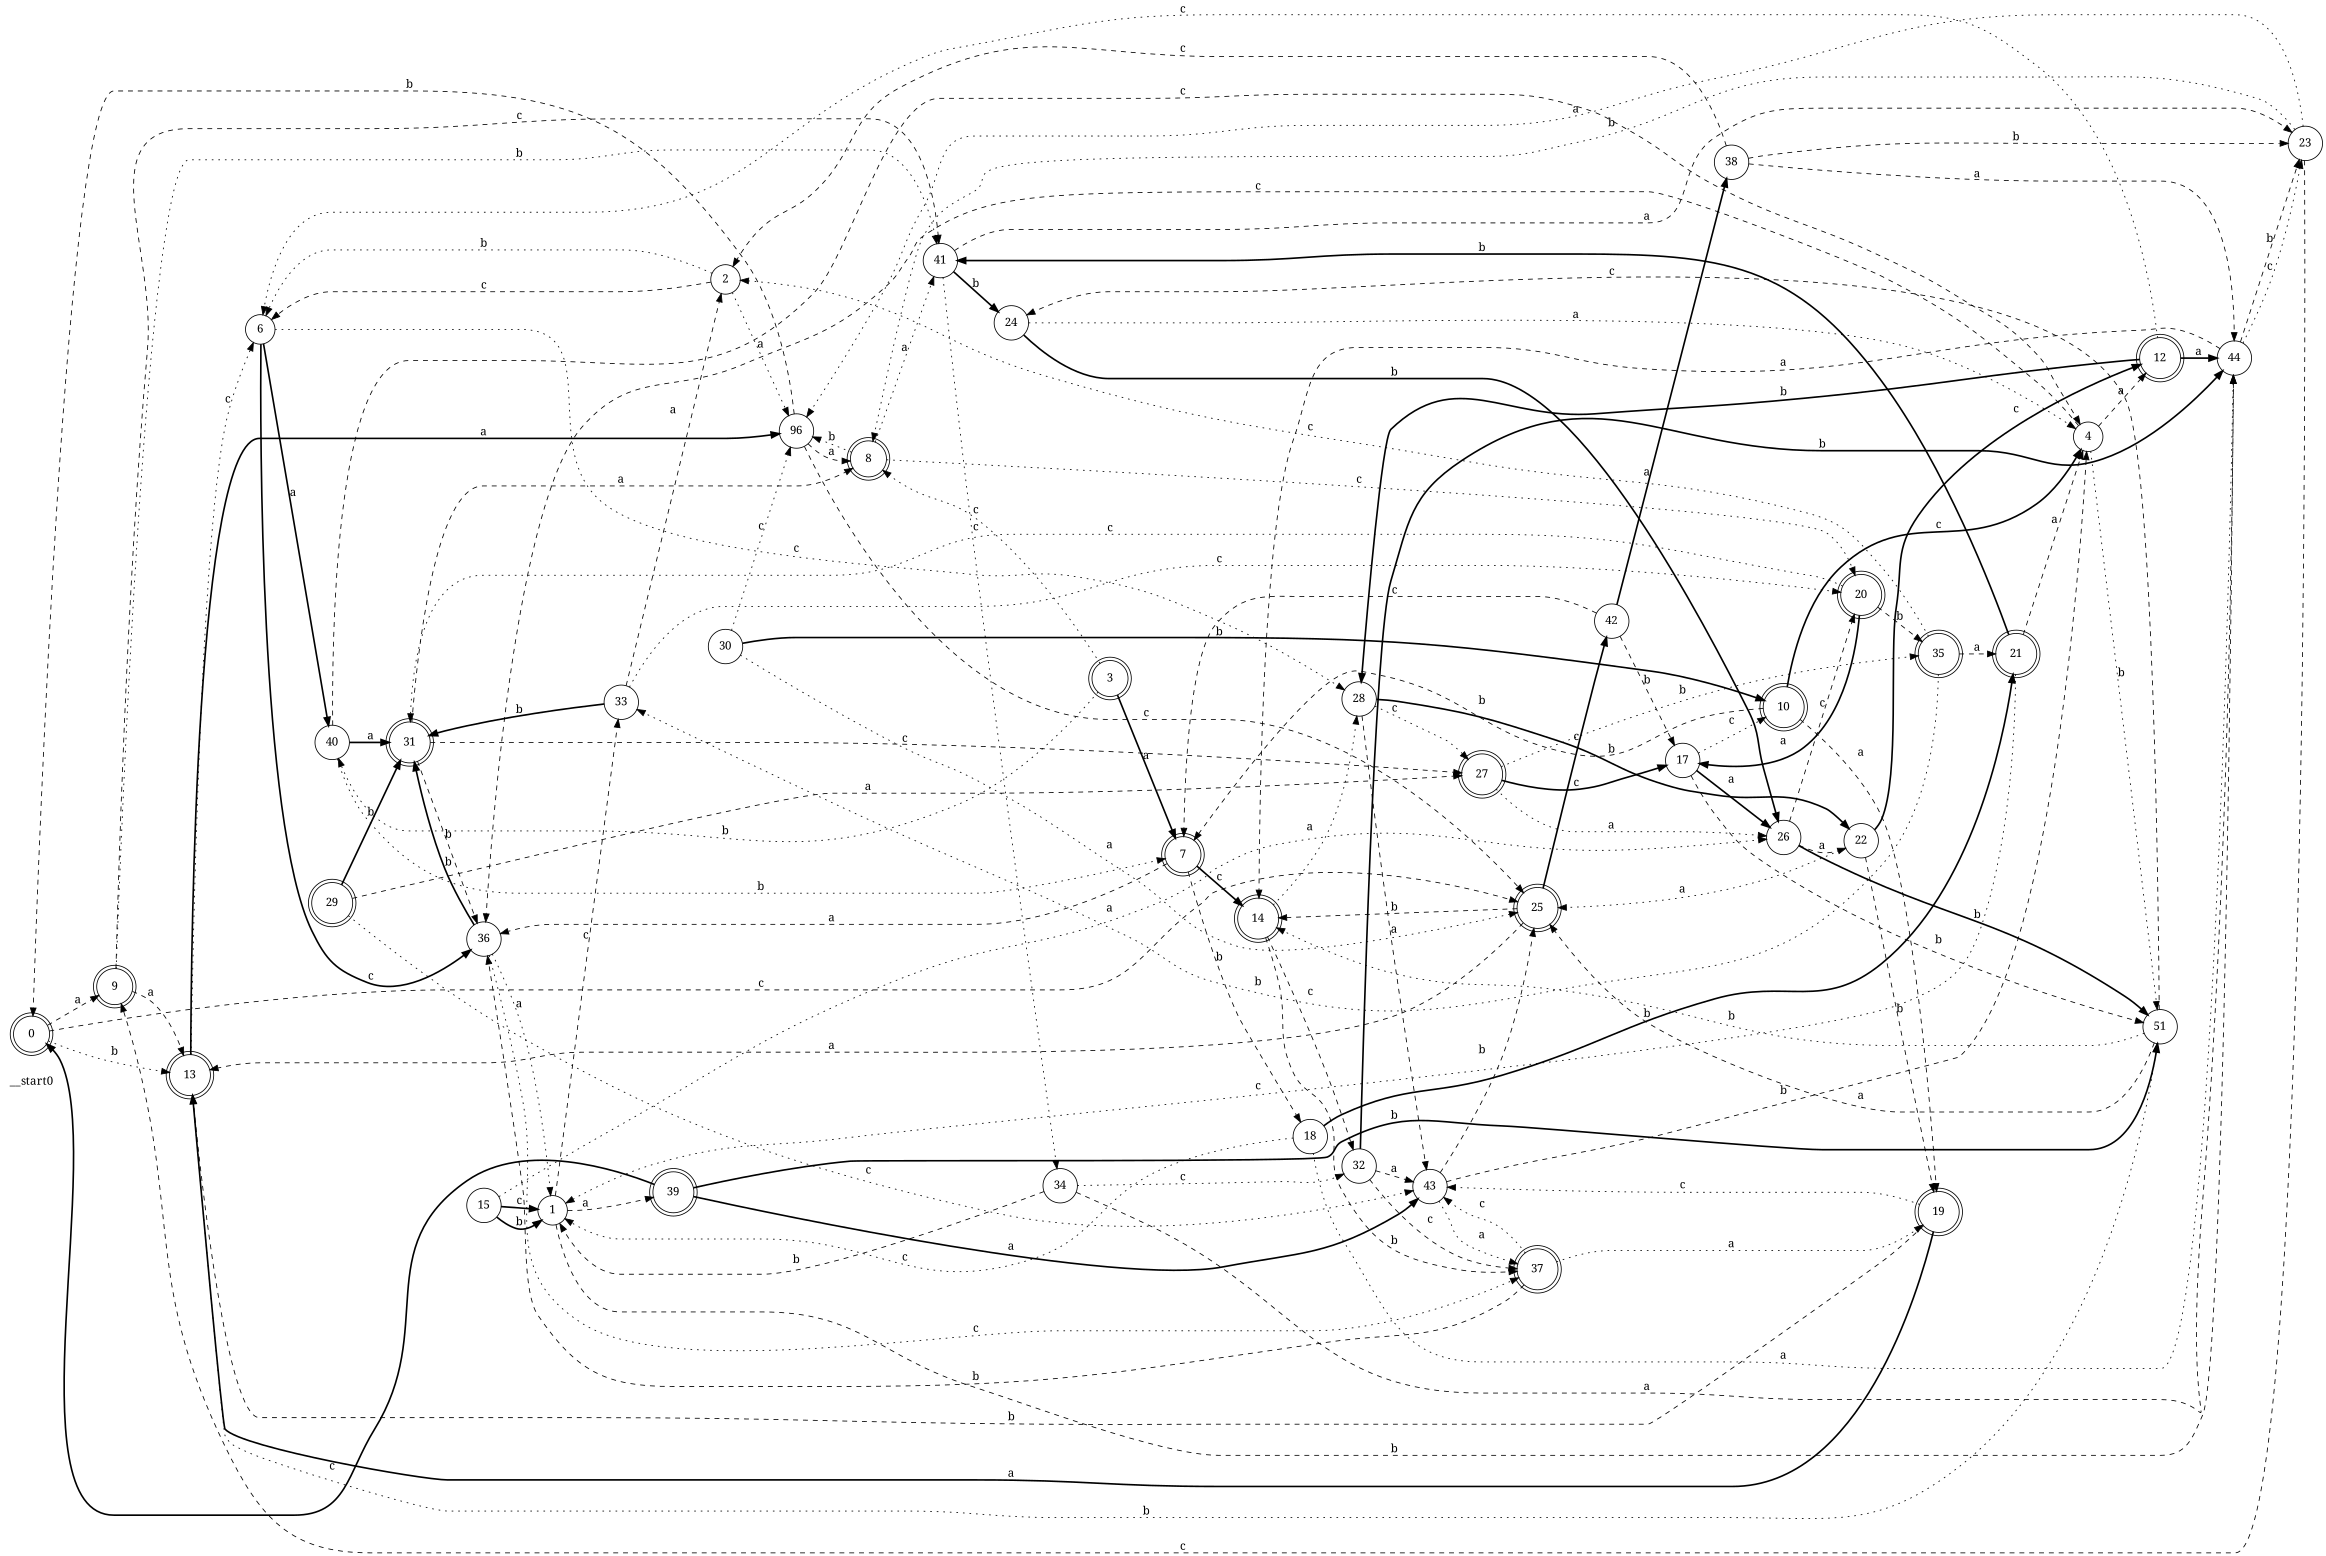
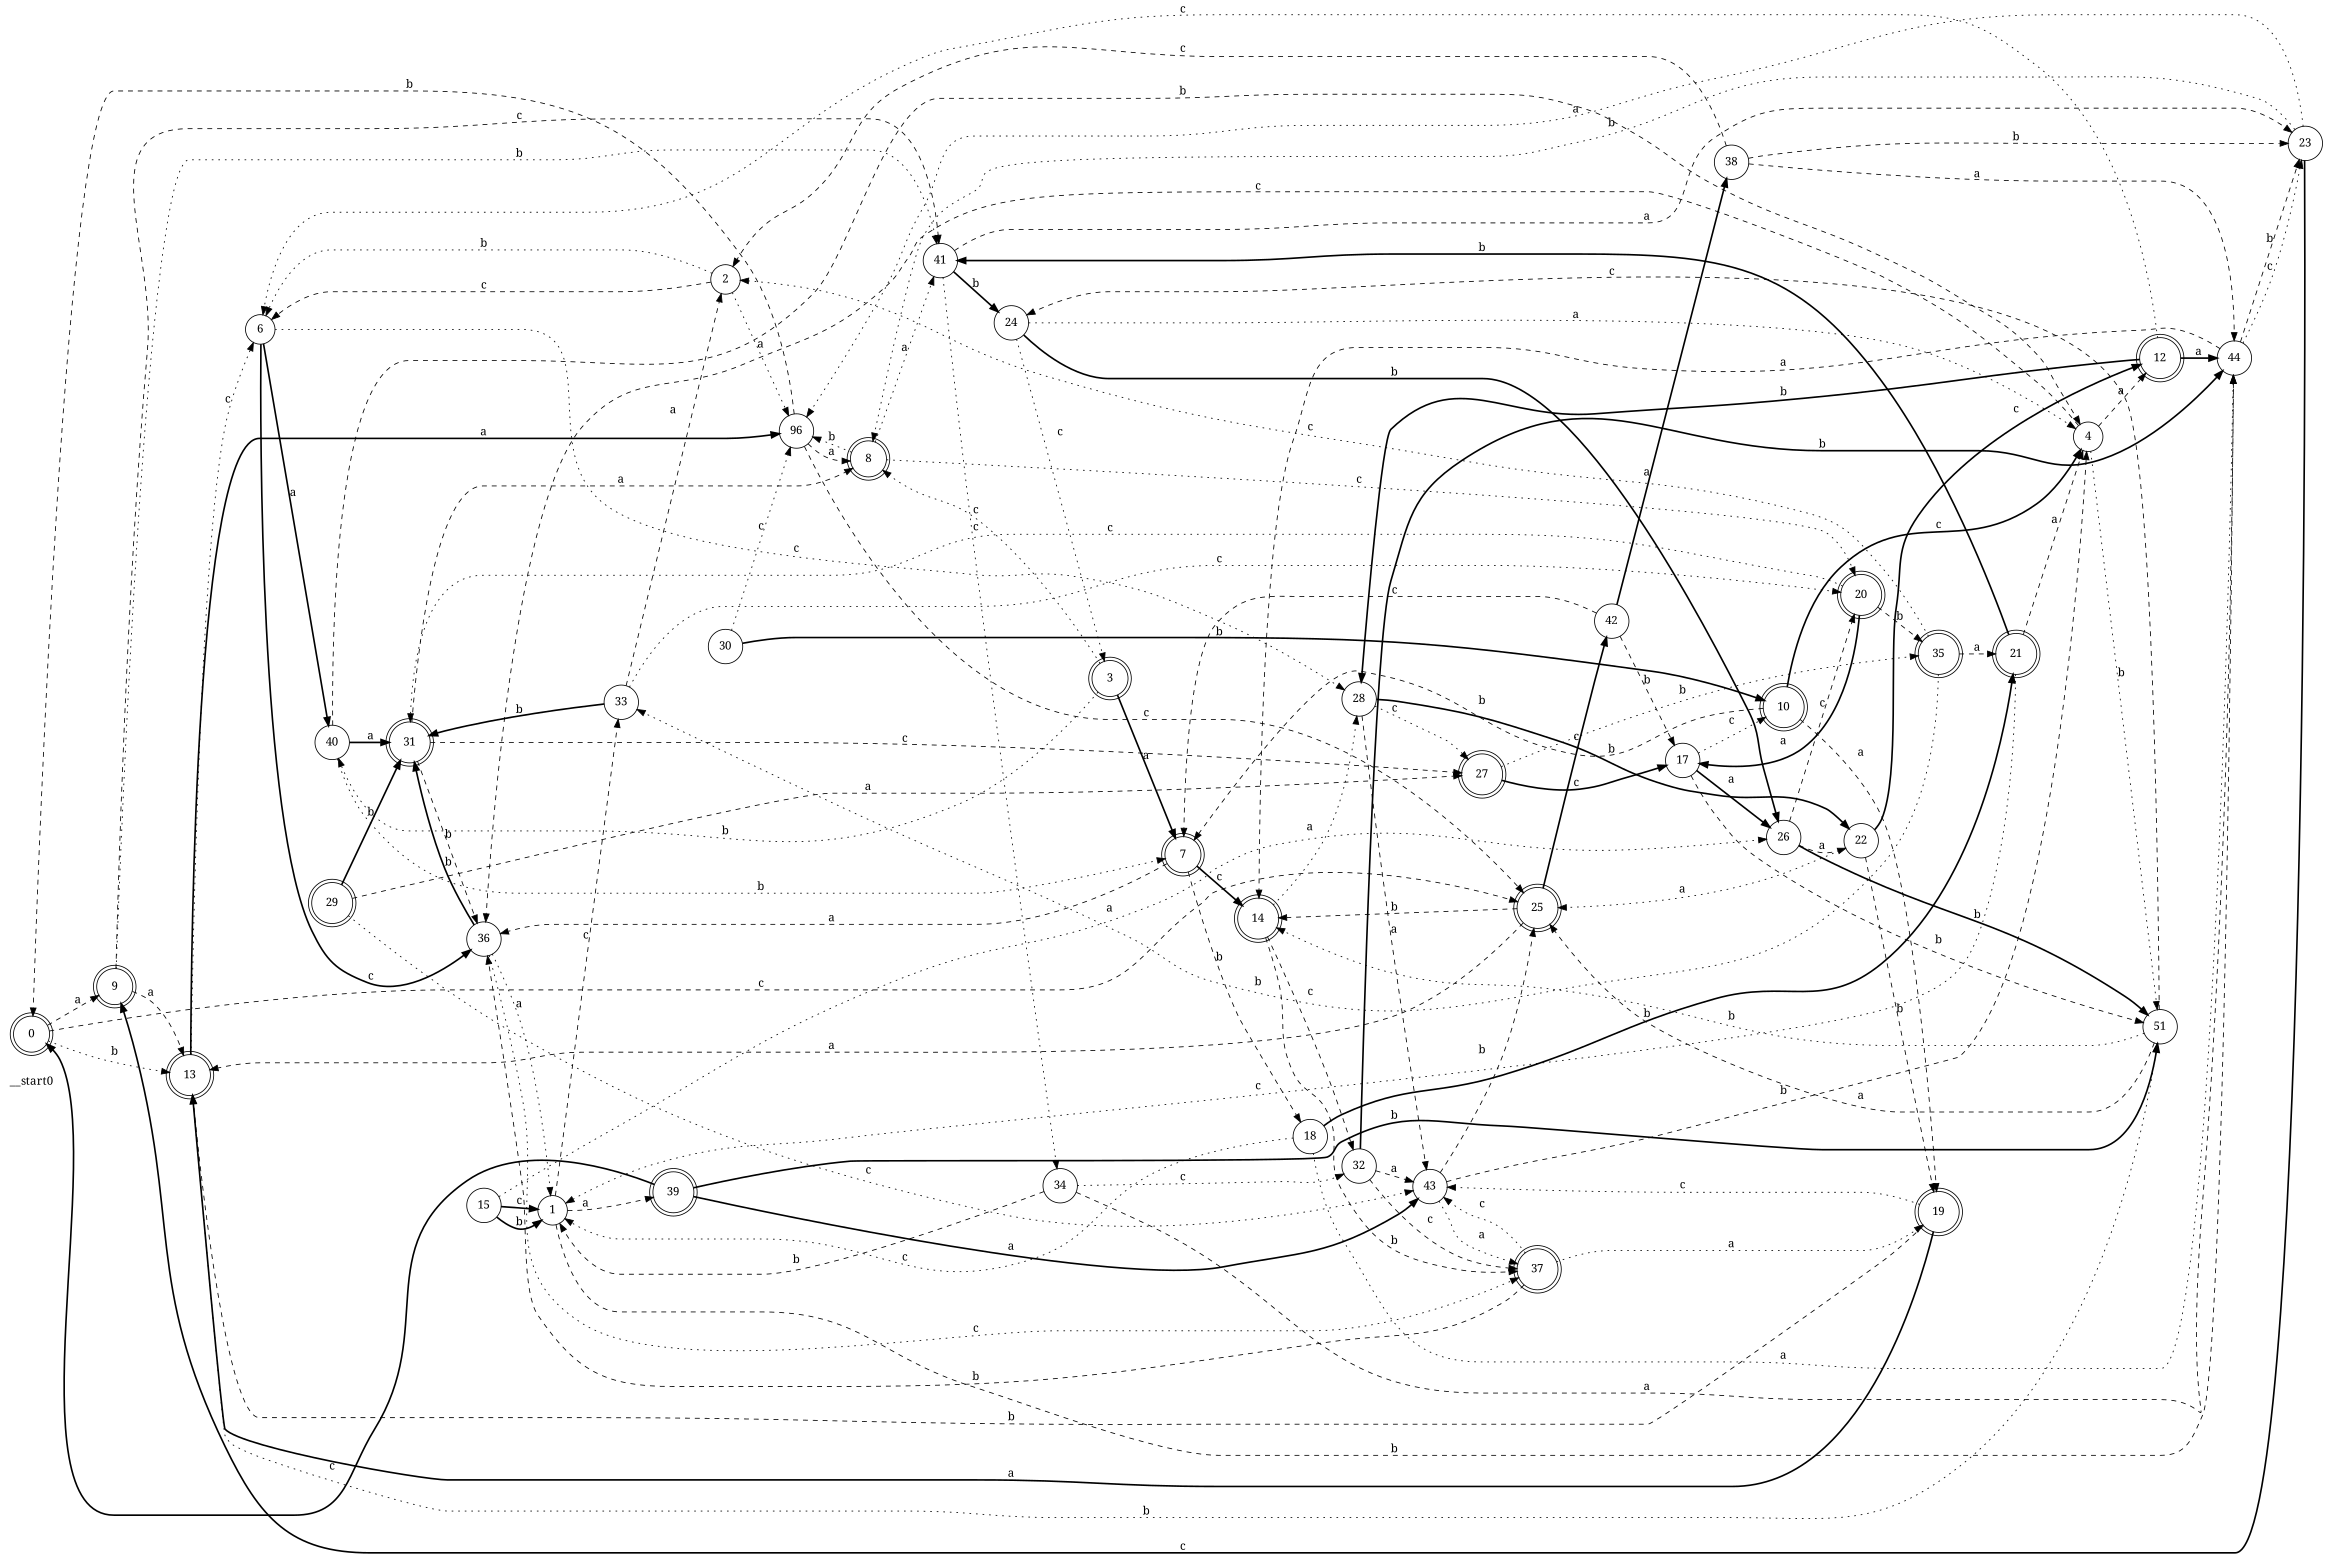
(1183, 91) -> (1183, 91)
none -> (1059, 496)
(1621, 832) -> none
(1112, 864) -> none
(1681, 1553) -> (1681, 1553)
